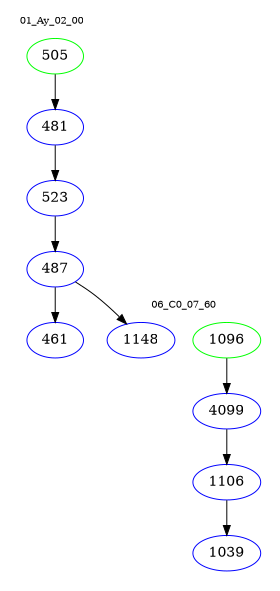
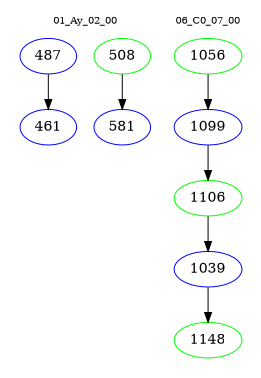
(55, 56) -> (122, 56)
(55, 127) -> (122, 127)
(55, 198) -> none
(106, 304) -> (208, 300)
(184, 305) -> (208, 21)
(141, 340) -> (208, 340)
(227, 340) -> (208, 56)
(227, 411) -> (208, 127)
(227, 482) -> (208, 198)
